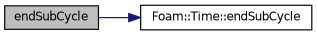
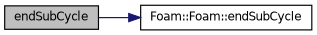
(226, 18) -> (226, 18)
